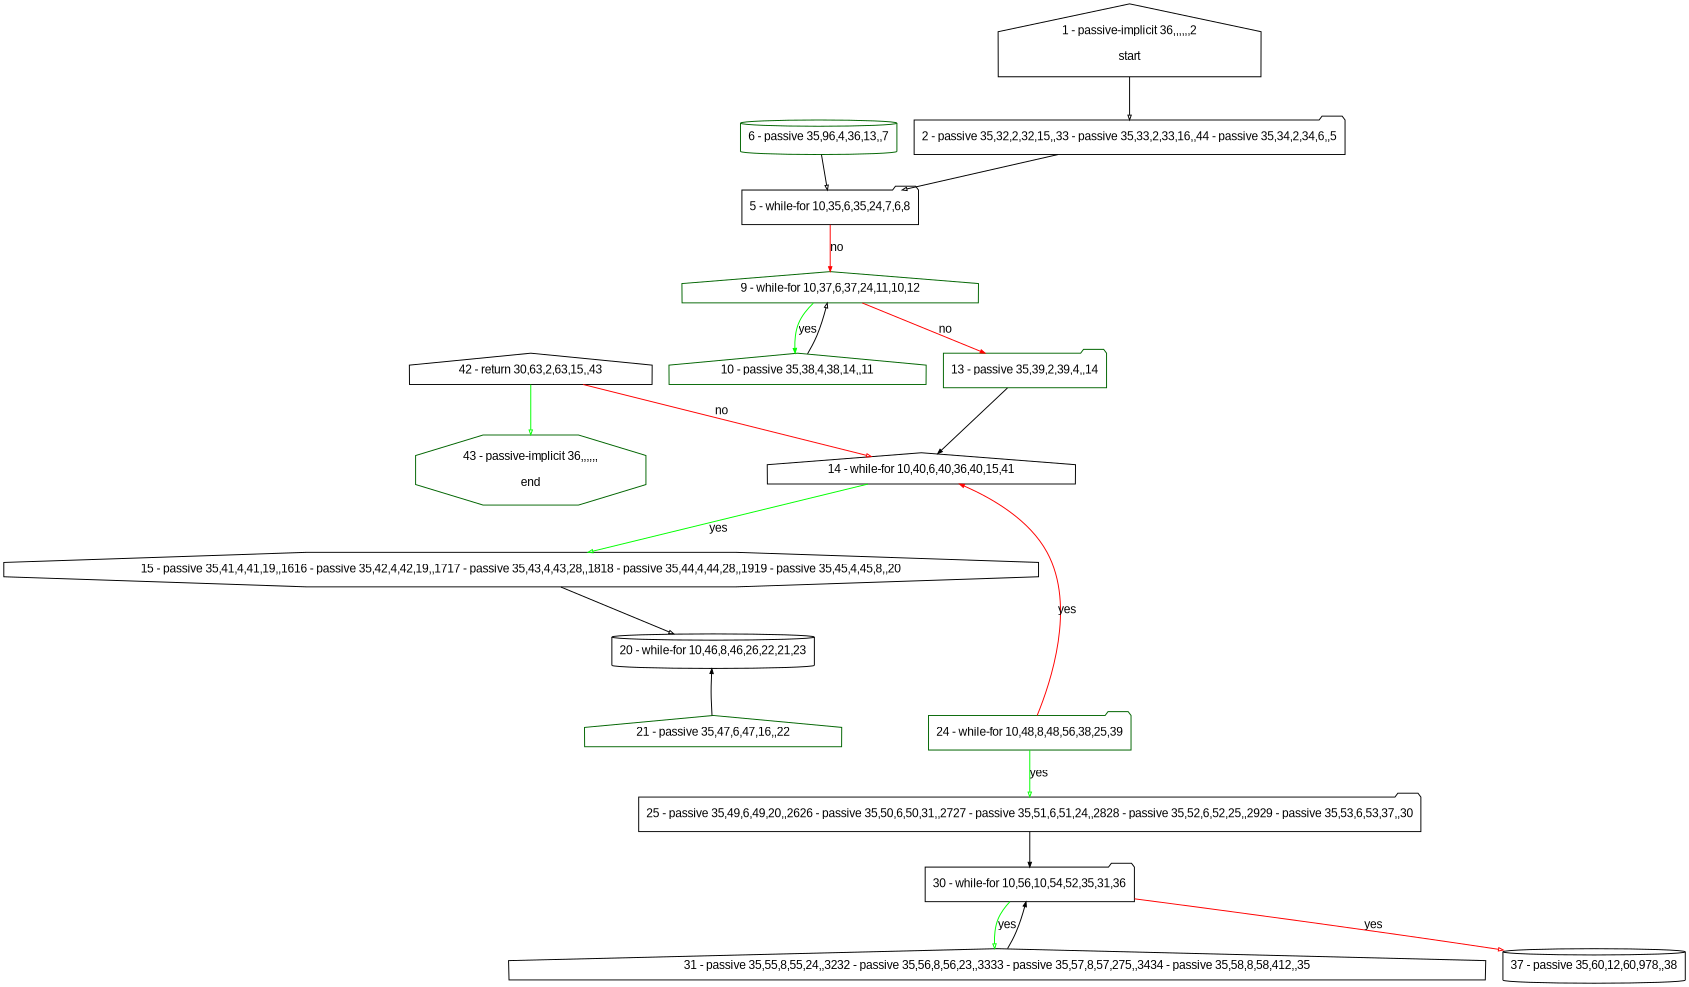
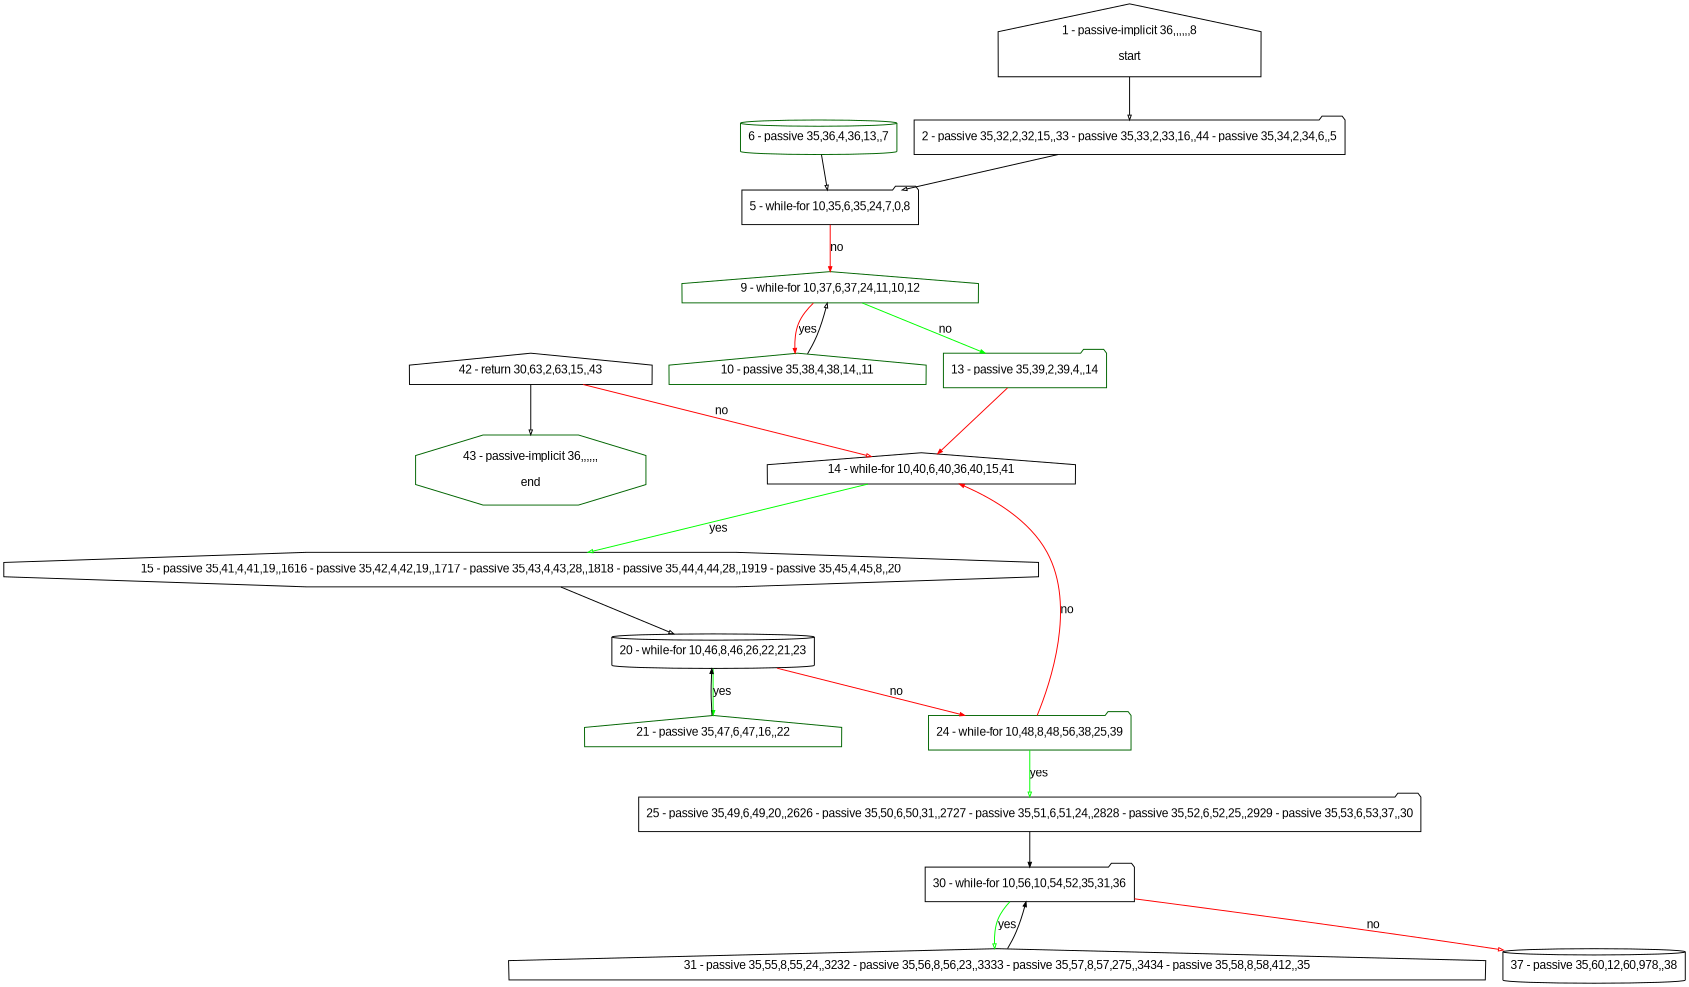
(1130, 44) -> (1130, 44)
(819, 137) -> (819, 137)
(830, 207) -> (830, 207)
(799, 323) -> (799, 323)
(921, 327) -> (921, 327)
(531, 407) -> (531, 407)
(974, 419) -> (974, 419)
(1067, 610) -> (1067, 610)
none -> (713, 689)
none -> (869, 691)
(1373, 925) -> (1373, 925)
